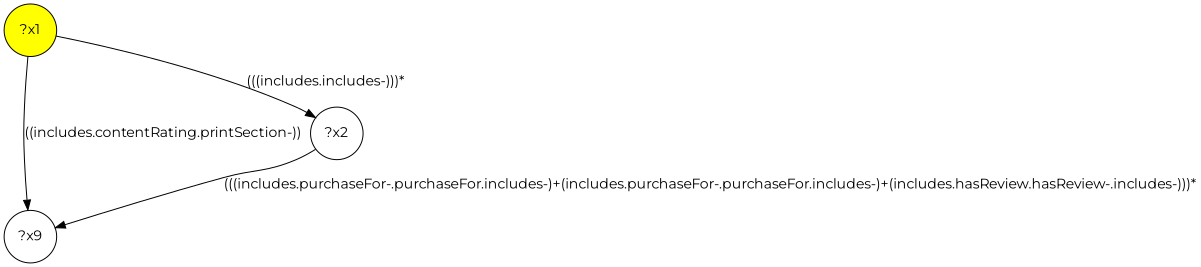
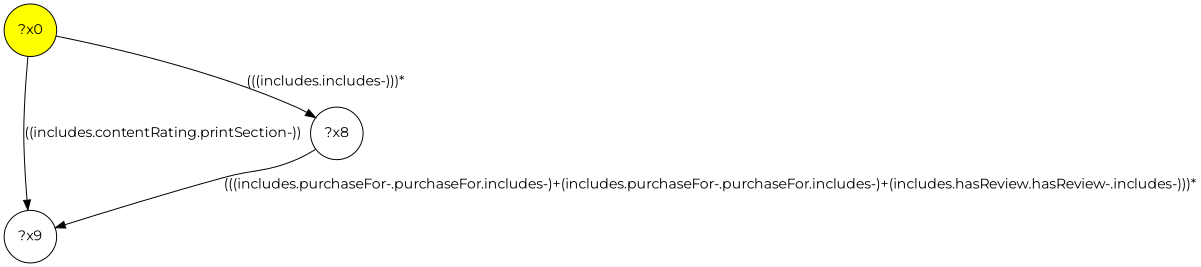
(30, 30) -> (30, 30)
(337, 133) -> (337, 133)
